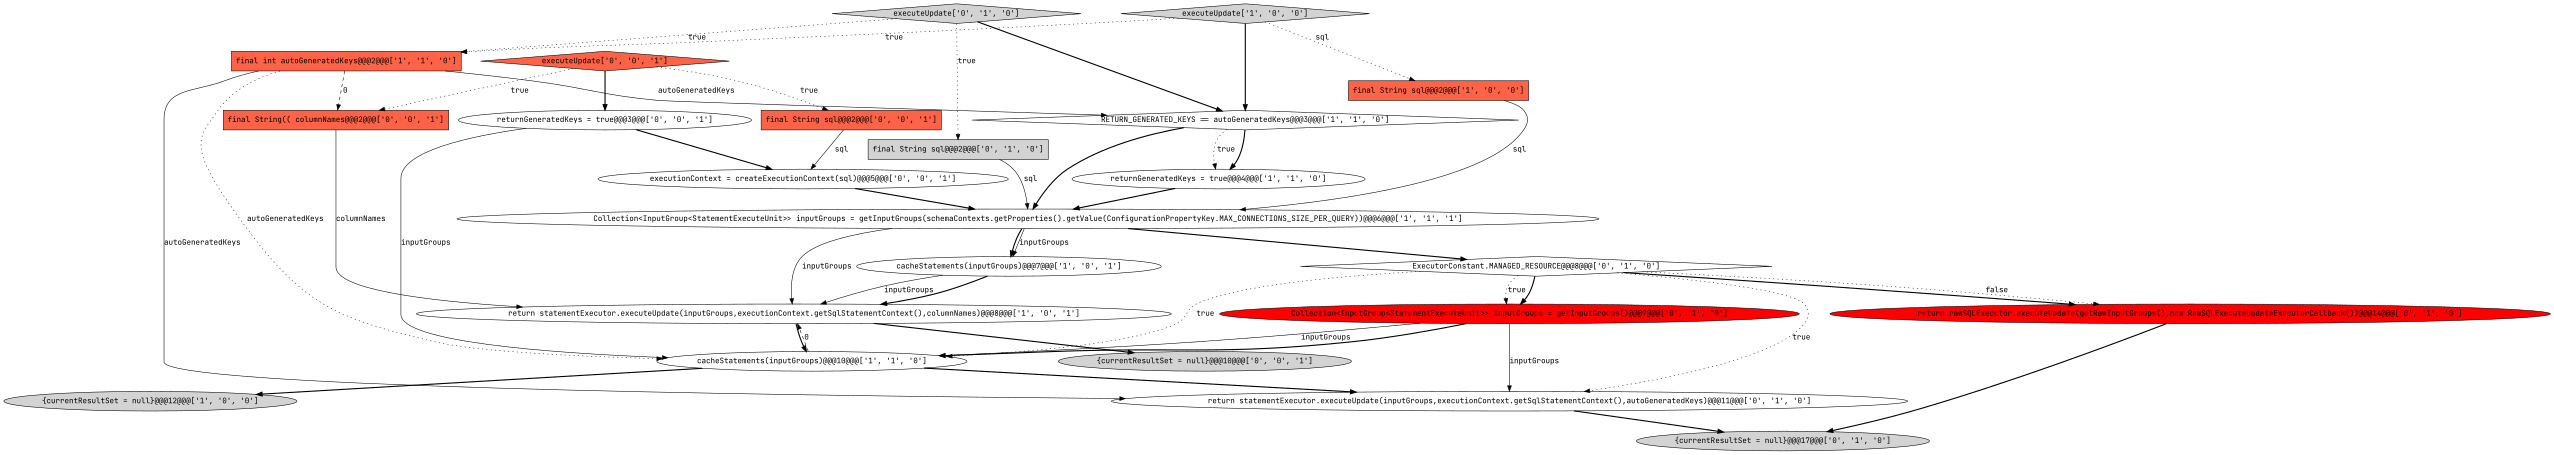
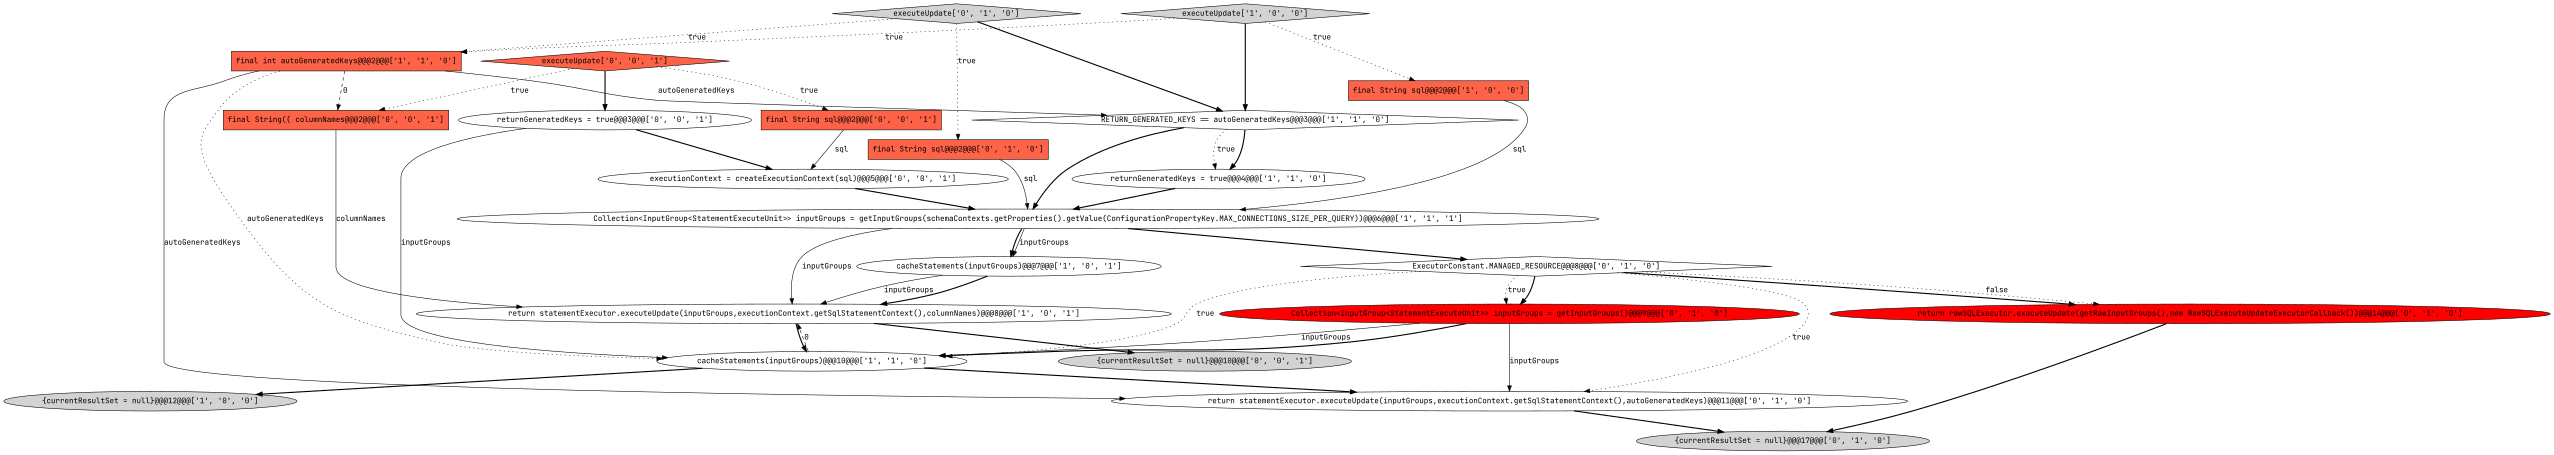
(1322, 37) -> (1322, 37)
(958, 150) -> (958, 150)
